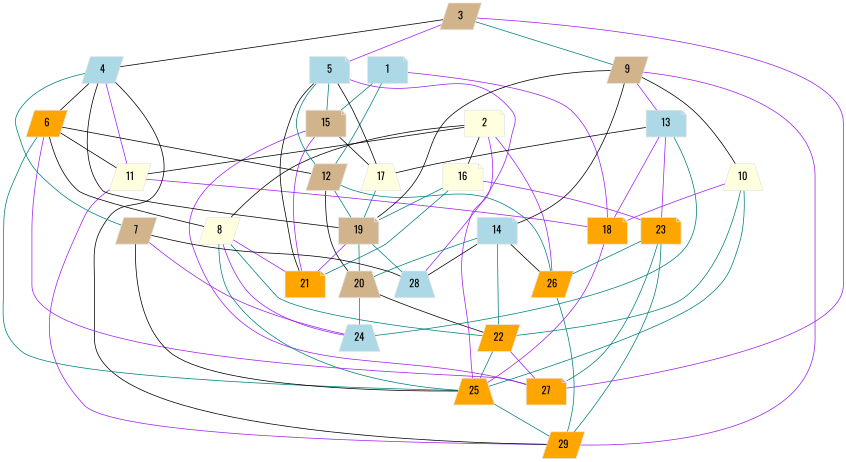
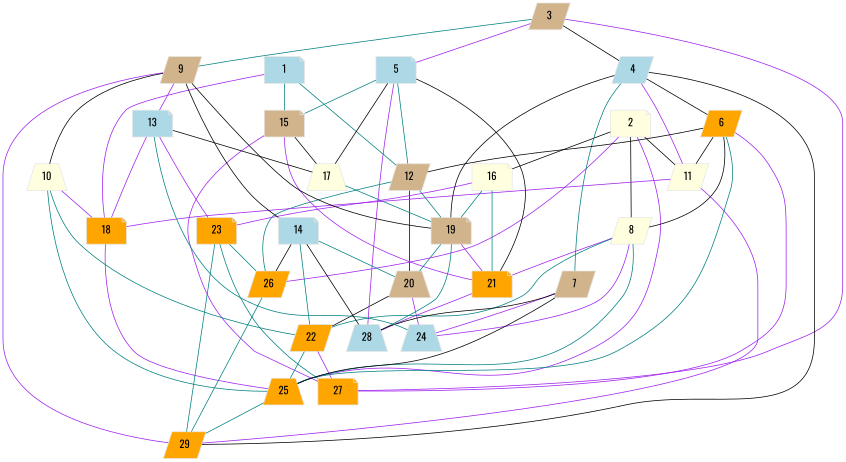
none -> (428, 311)
